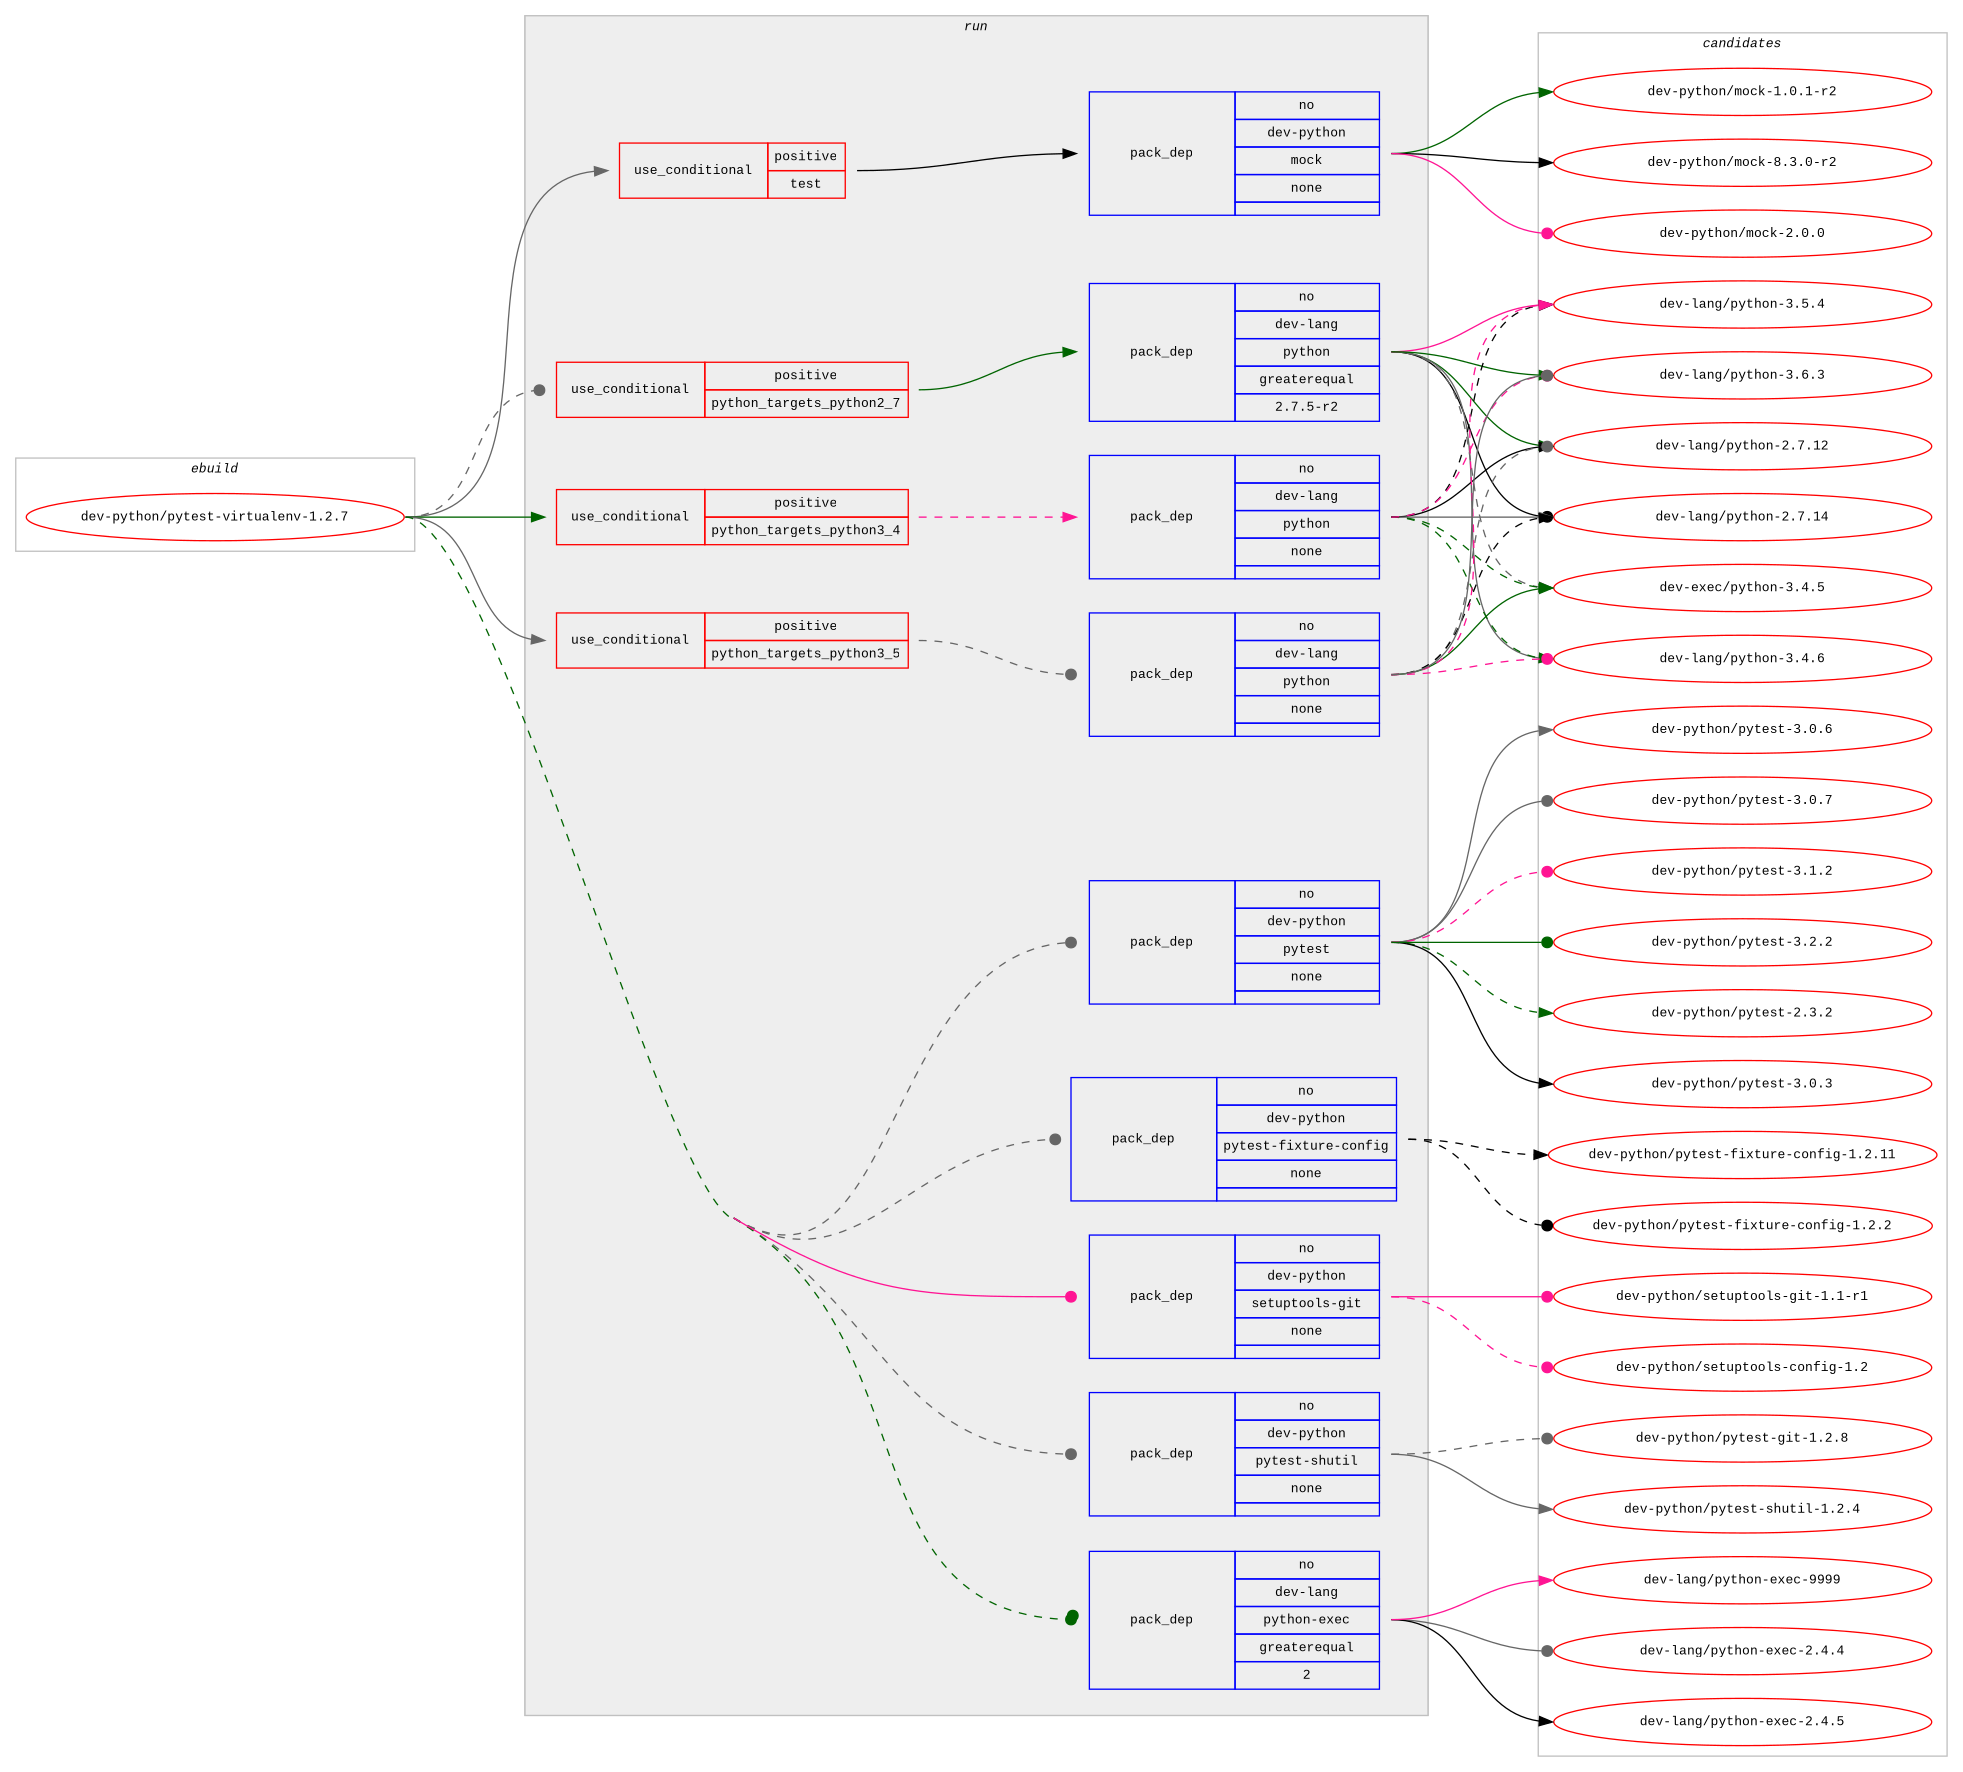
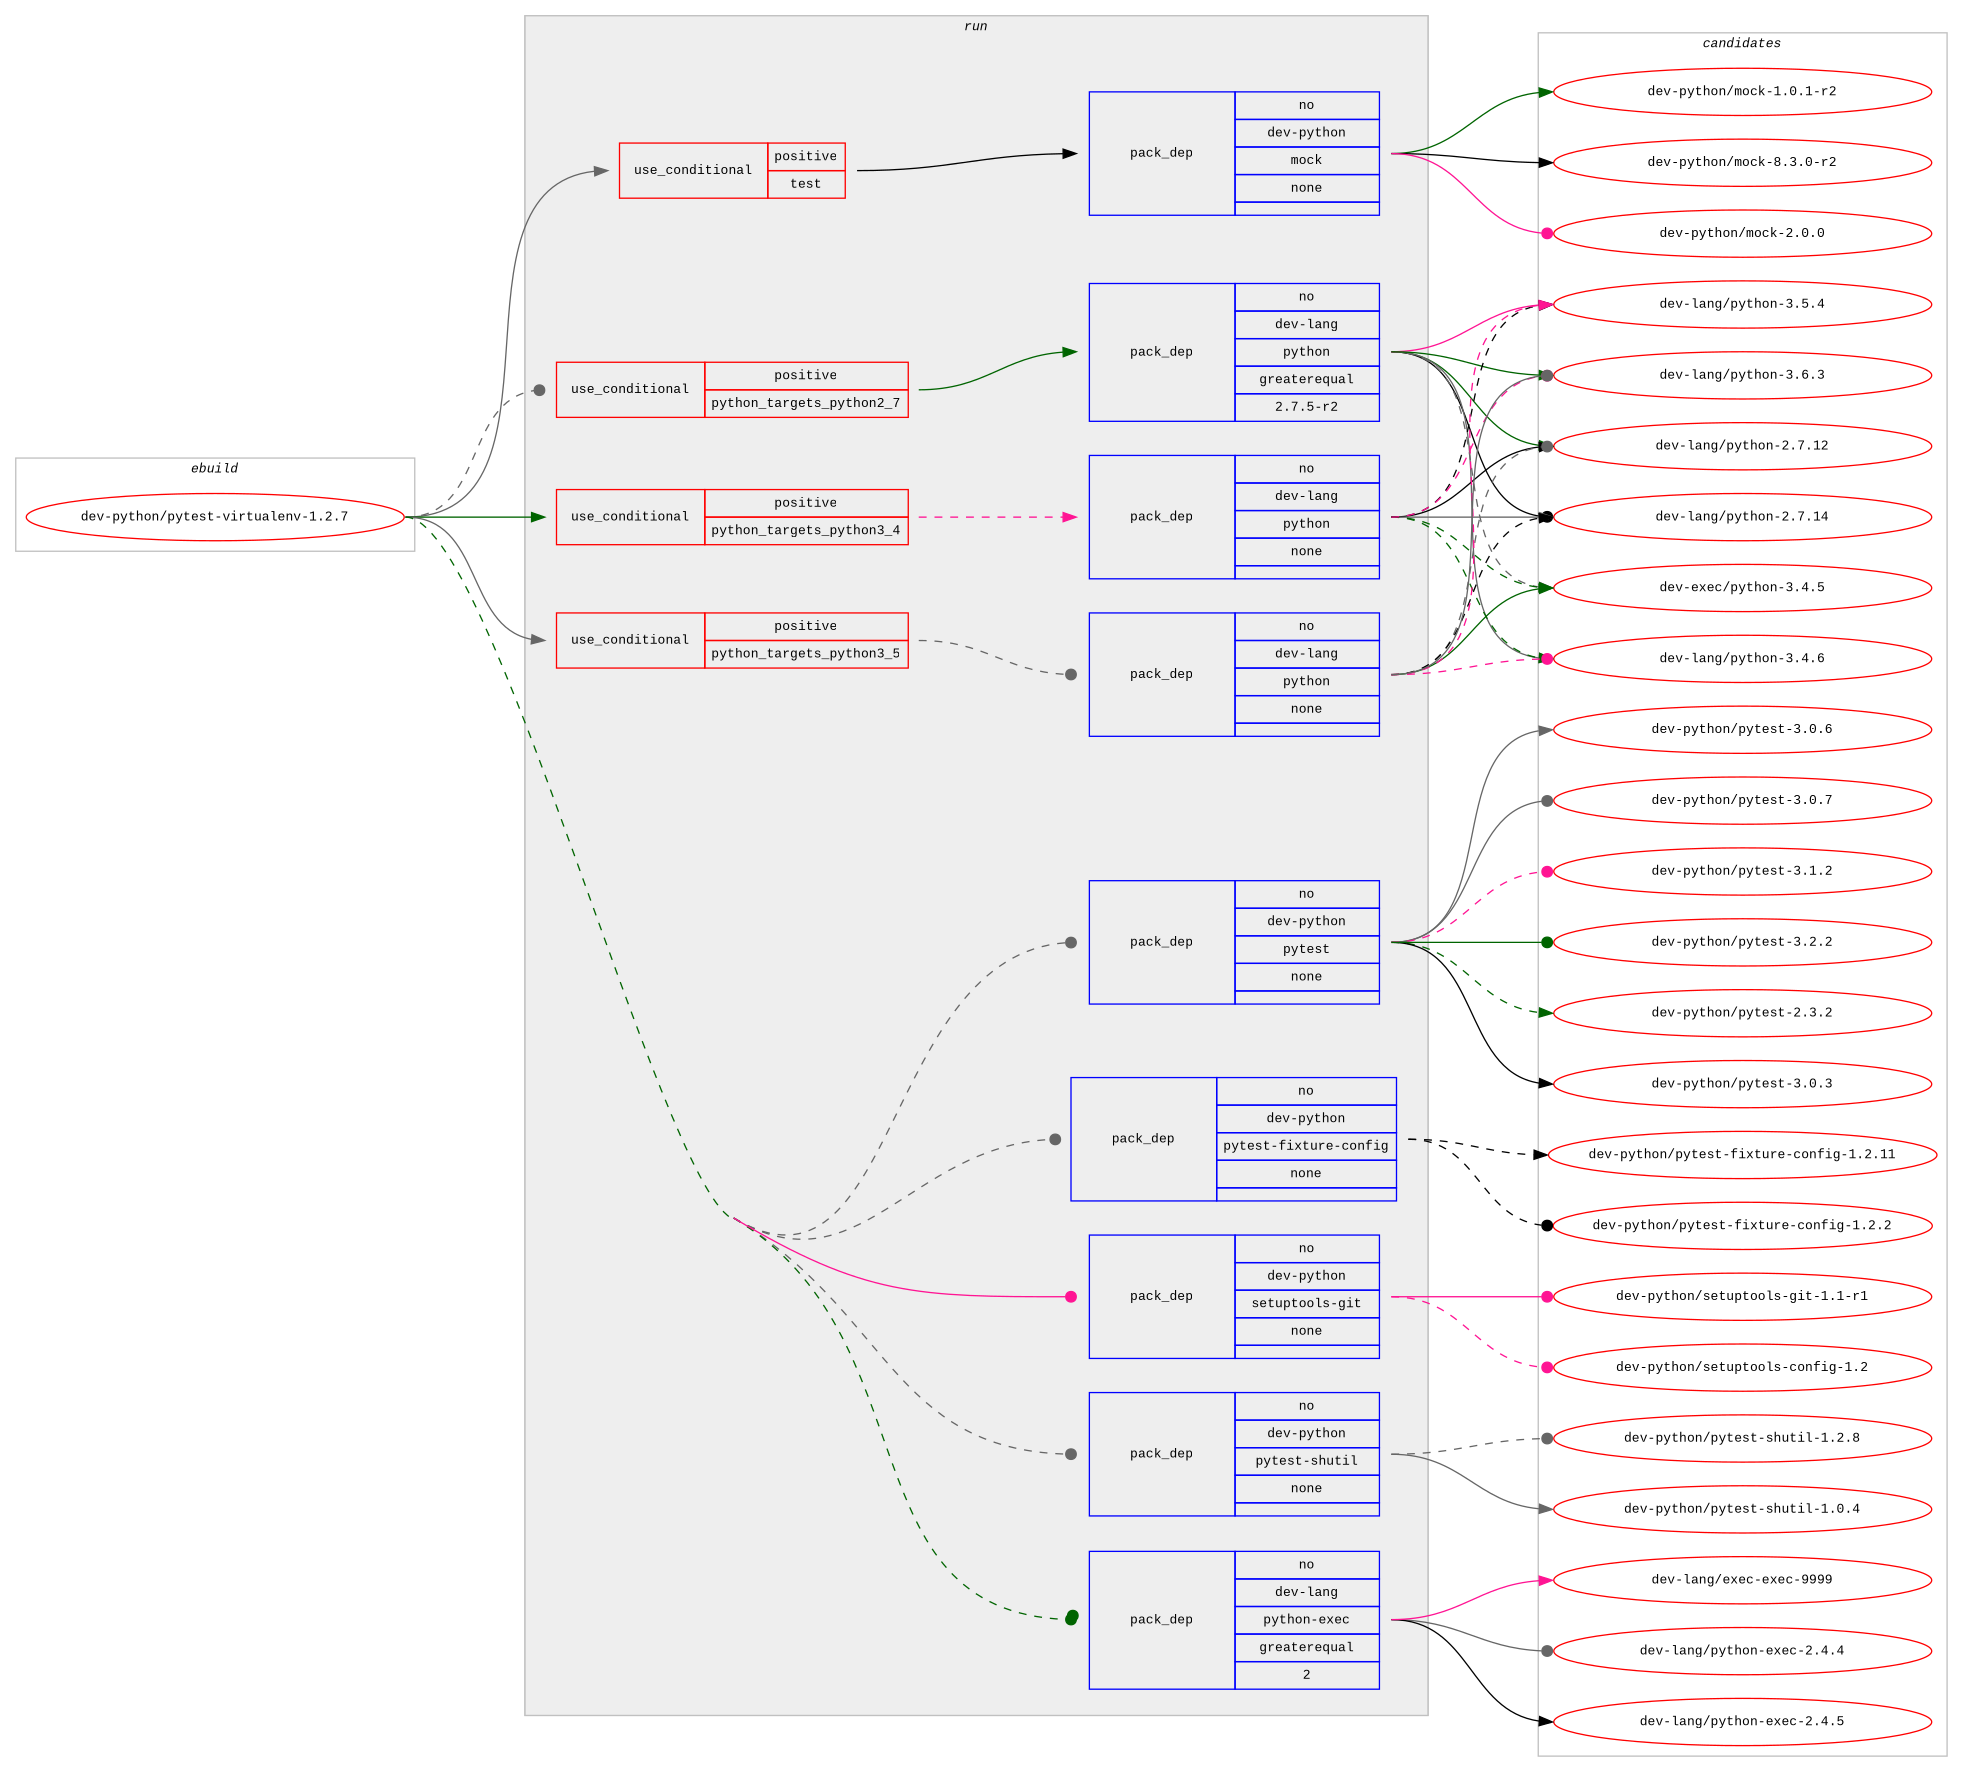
(1743, 1438) -> (1743, 1438)
(1743, 1509) -> (1743, 1509)
(1743, 1580) -> (1743, 1580)
